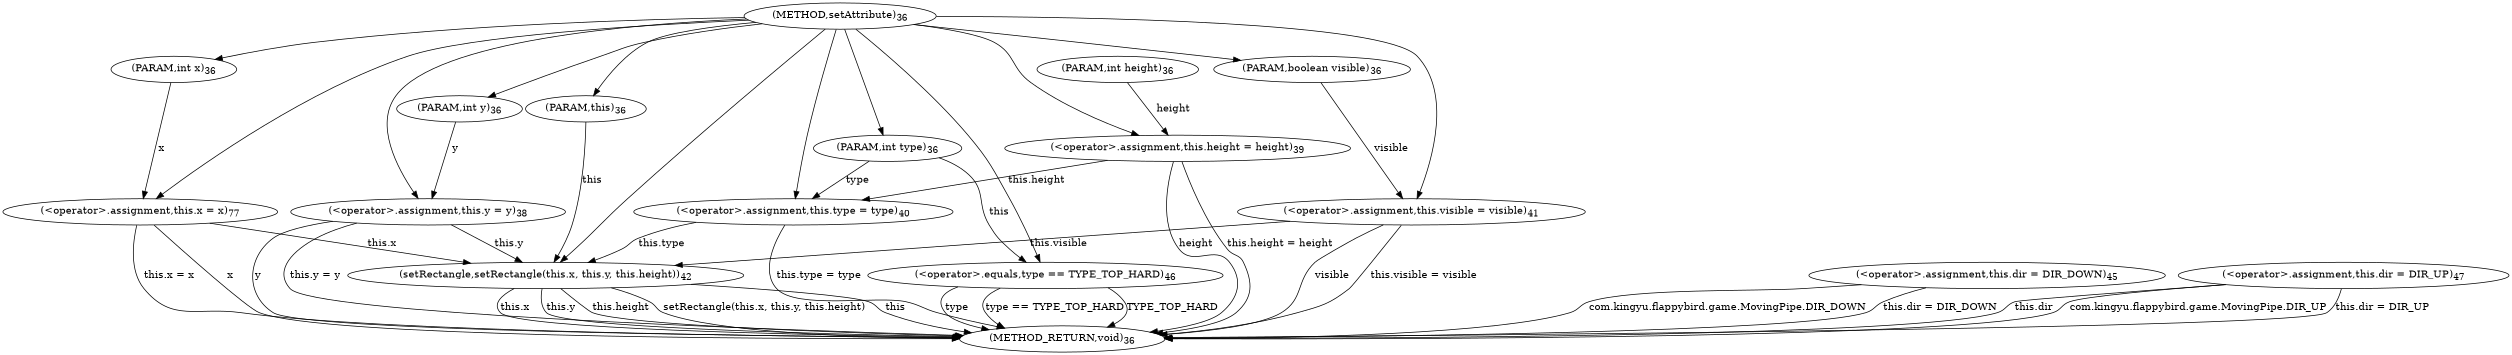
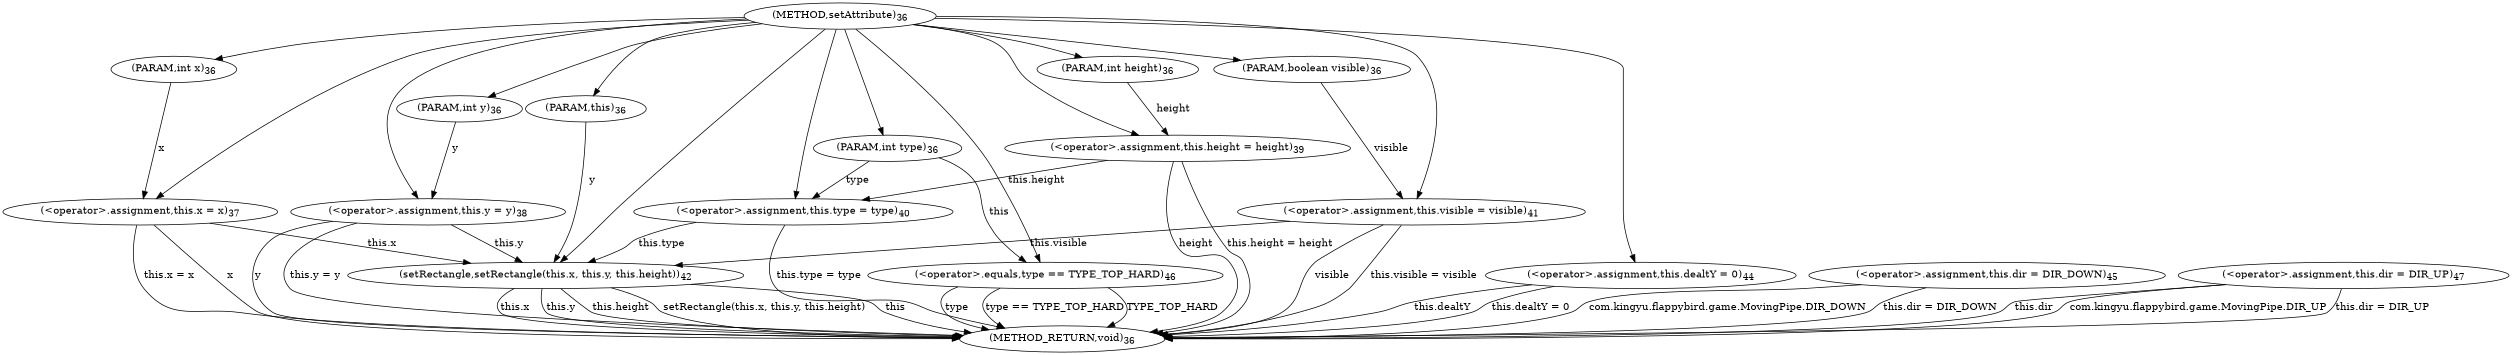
none -> (1007, 39)
(592, 180) -> (592, 180)
(234, 211) -> (234, 211)
none -> (1641, 275)
